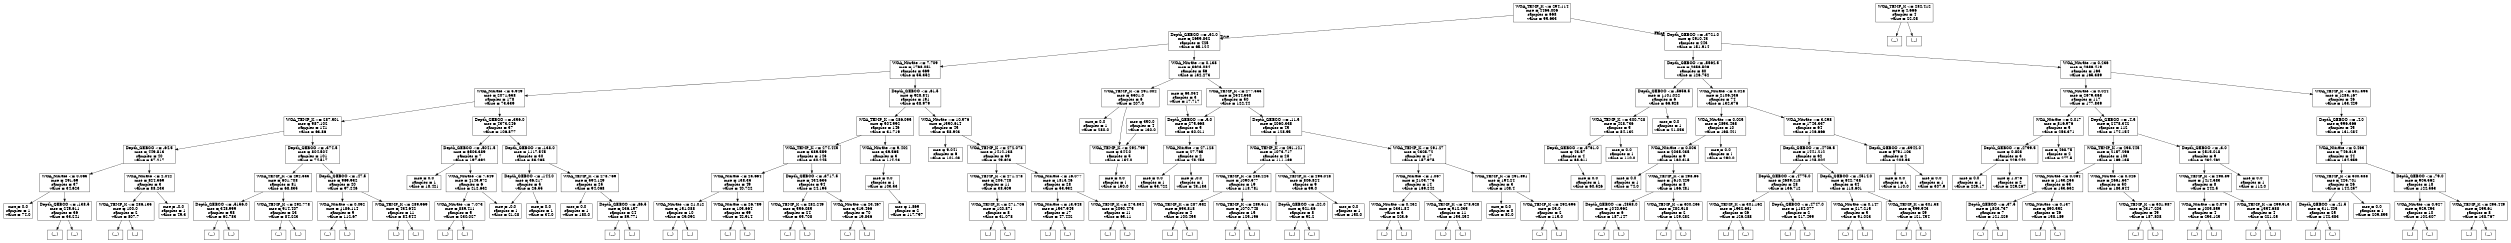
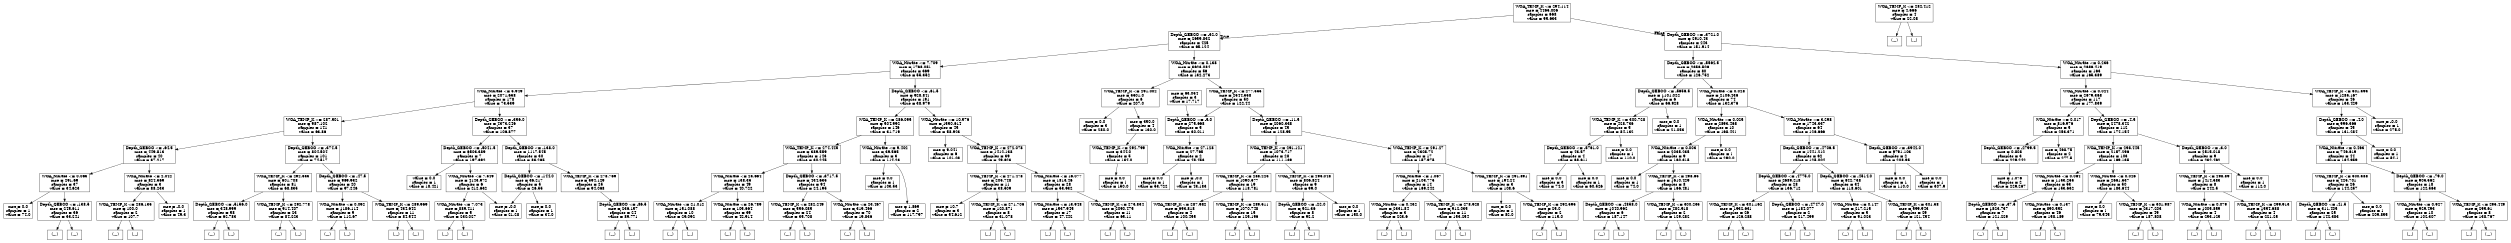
(1122, 125) -> (1136, 112)
(1095, 126) -> (1095, 126)
none -> (2387, 126)
none -> (2386, 154)
(424, 183) -> (424, 183)
(1501, 183) -> (1501, 183)
none -> (1552, 183)
(1969, 183) -> none
none -> (1303, 195)
(894, 196) -> (905, 181)
(125, 211) -> (125, 211)
(576, 211) -> none
none -> (947, 211)
(1394, 211) -> (1394, 211)
(1501, 211) -> (1501, 211)
none -> (2095, 211)
